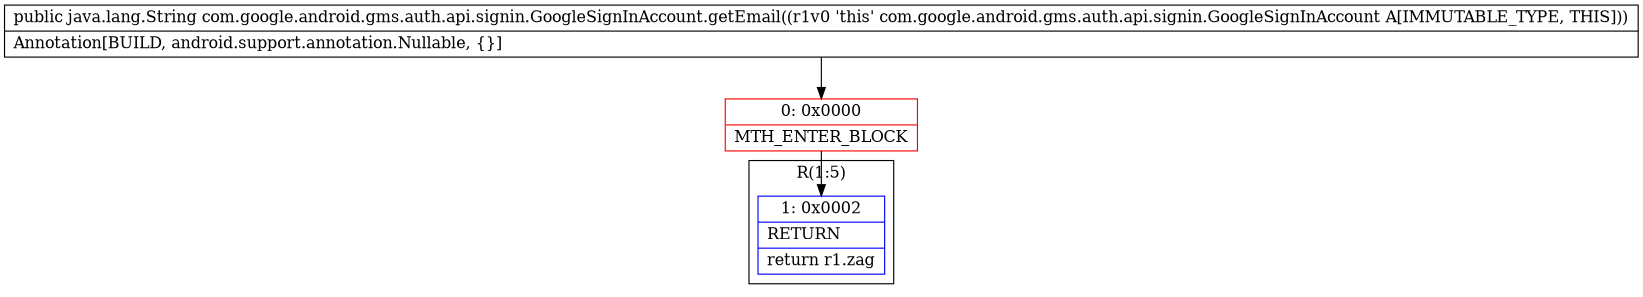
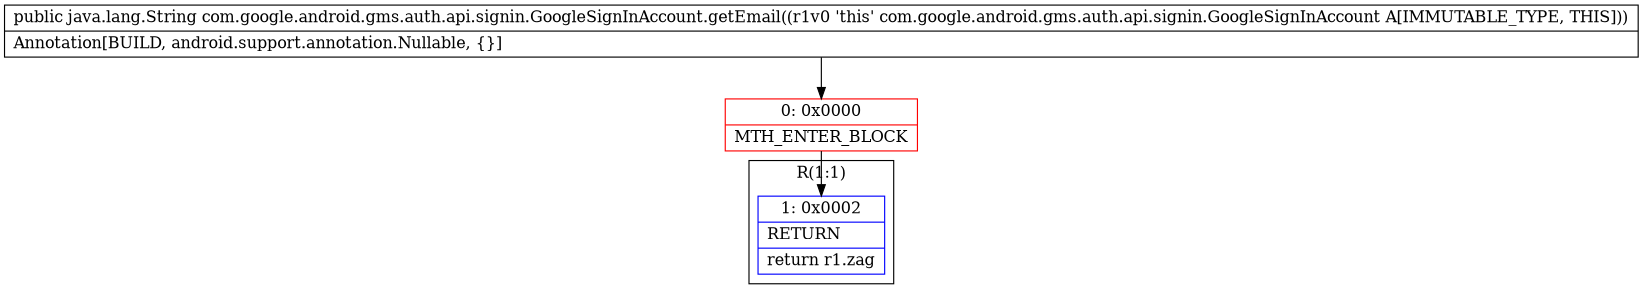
(821, 174) -> (821, 174)
